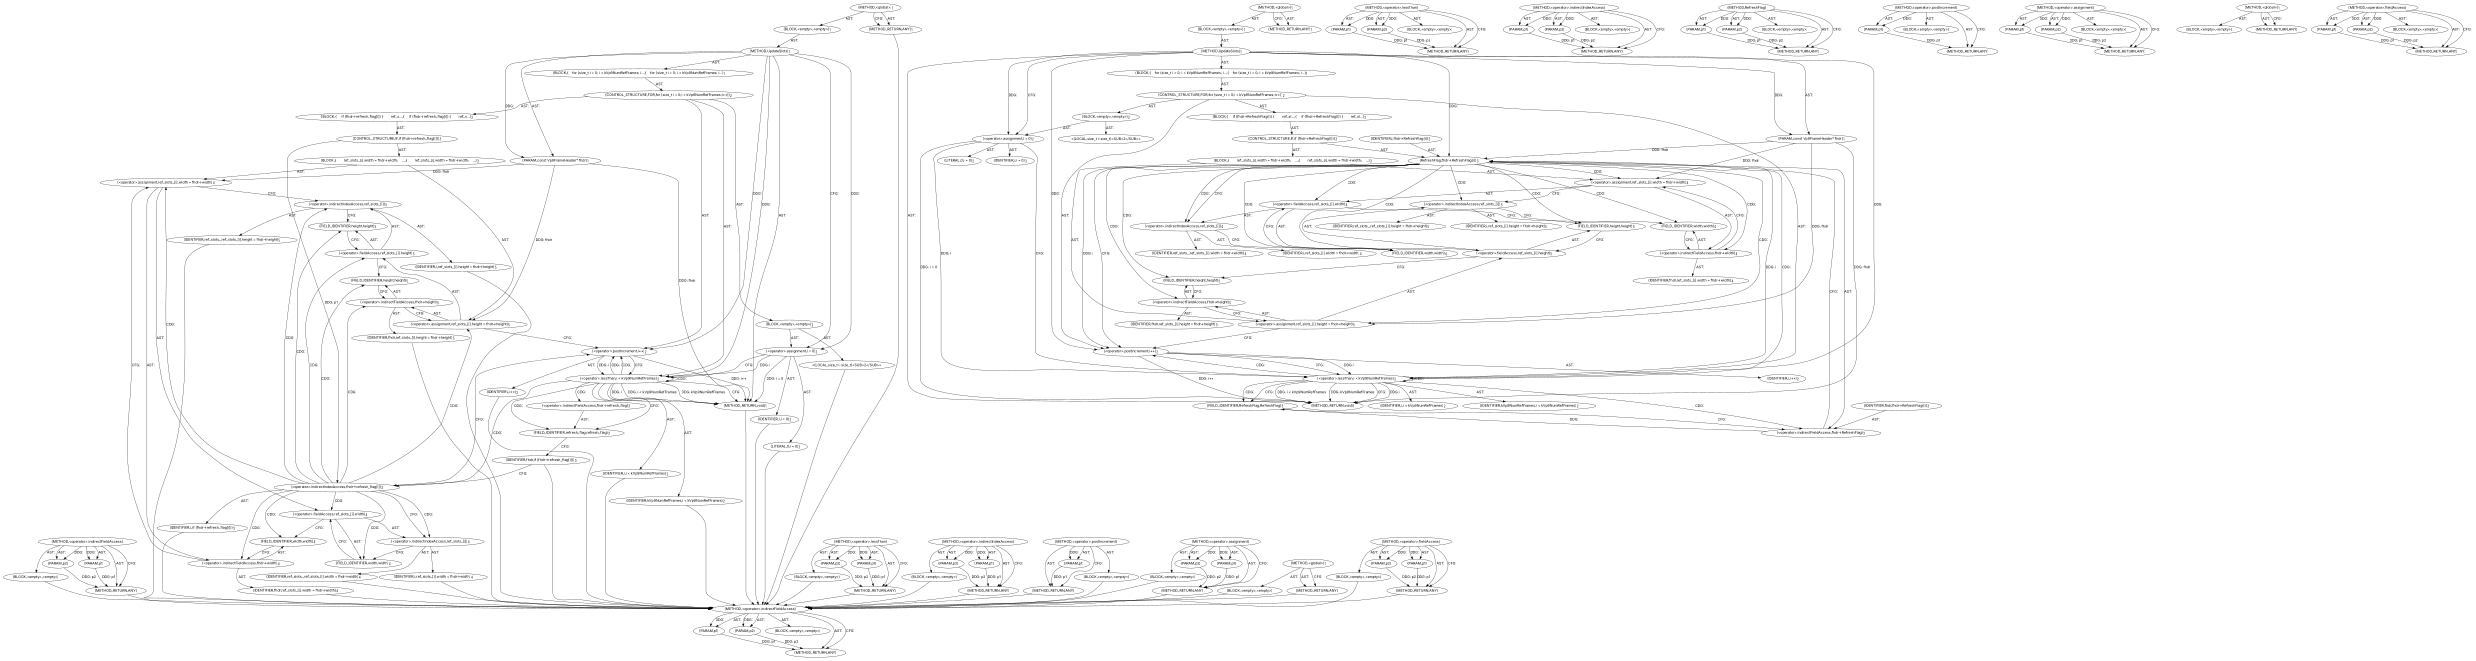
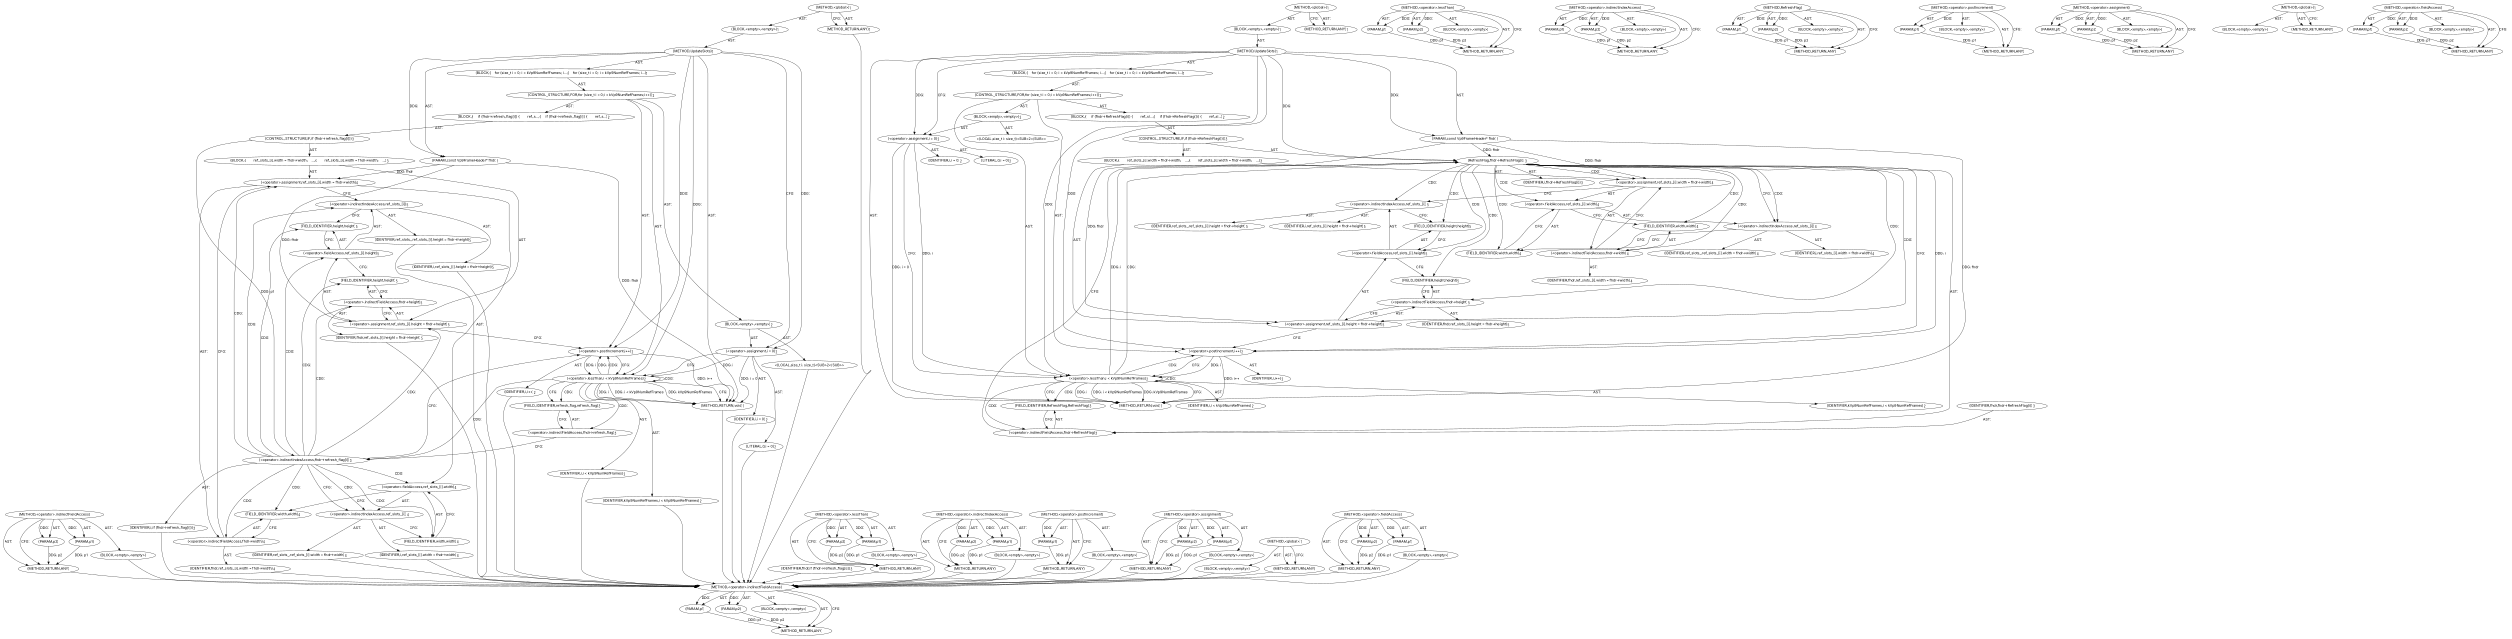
(1424, 149) -> (1524, 171)
(1575, 420) -> (1060, 420)
(557, 446) -> (558, 419)
(468, 481) -> (463, 454)
